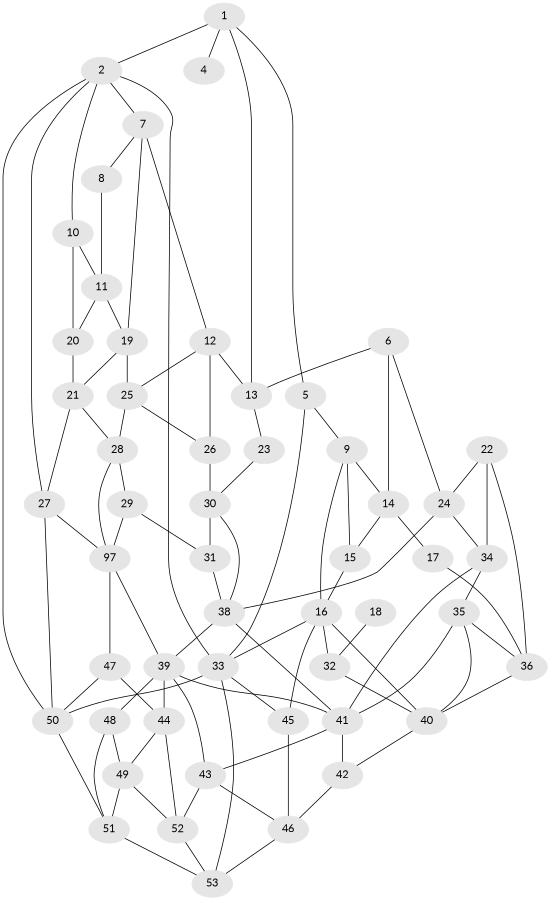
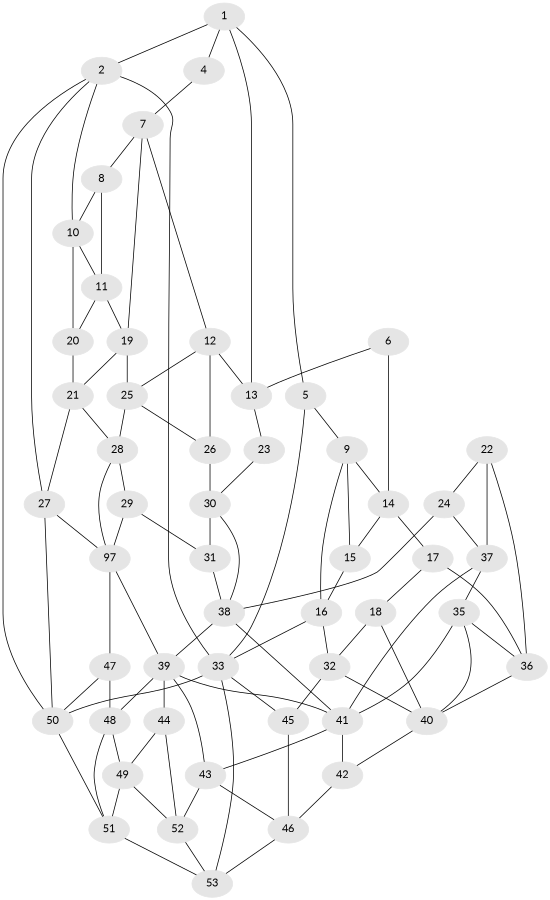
(122, 98) -> (174, 98)
none -> (87, 206)
(416, 423) -> none
(487, 559) -> (487, 559)
none -> (404, 586)
(372, 665) -> (401, 667)
(299, 666) -> (308, 696)
(133, 690) -> (110, 694)
